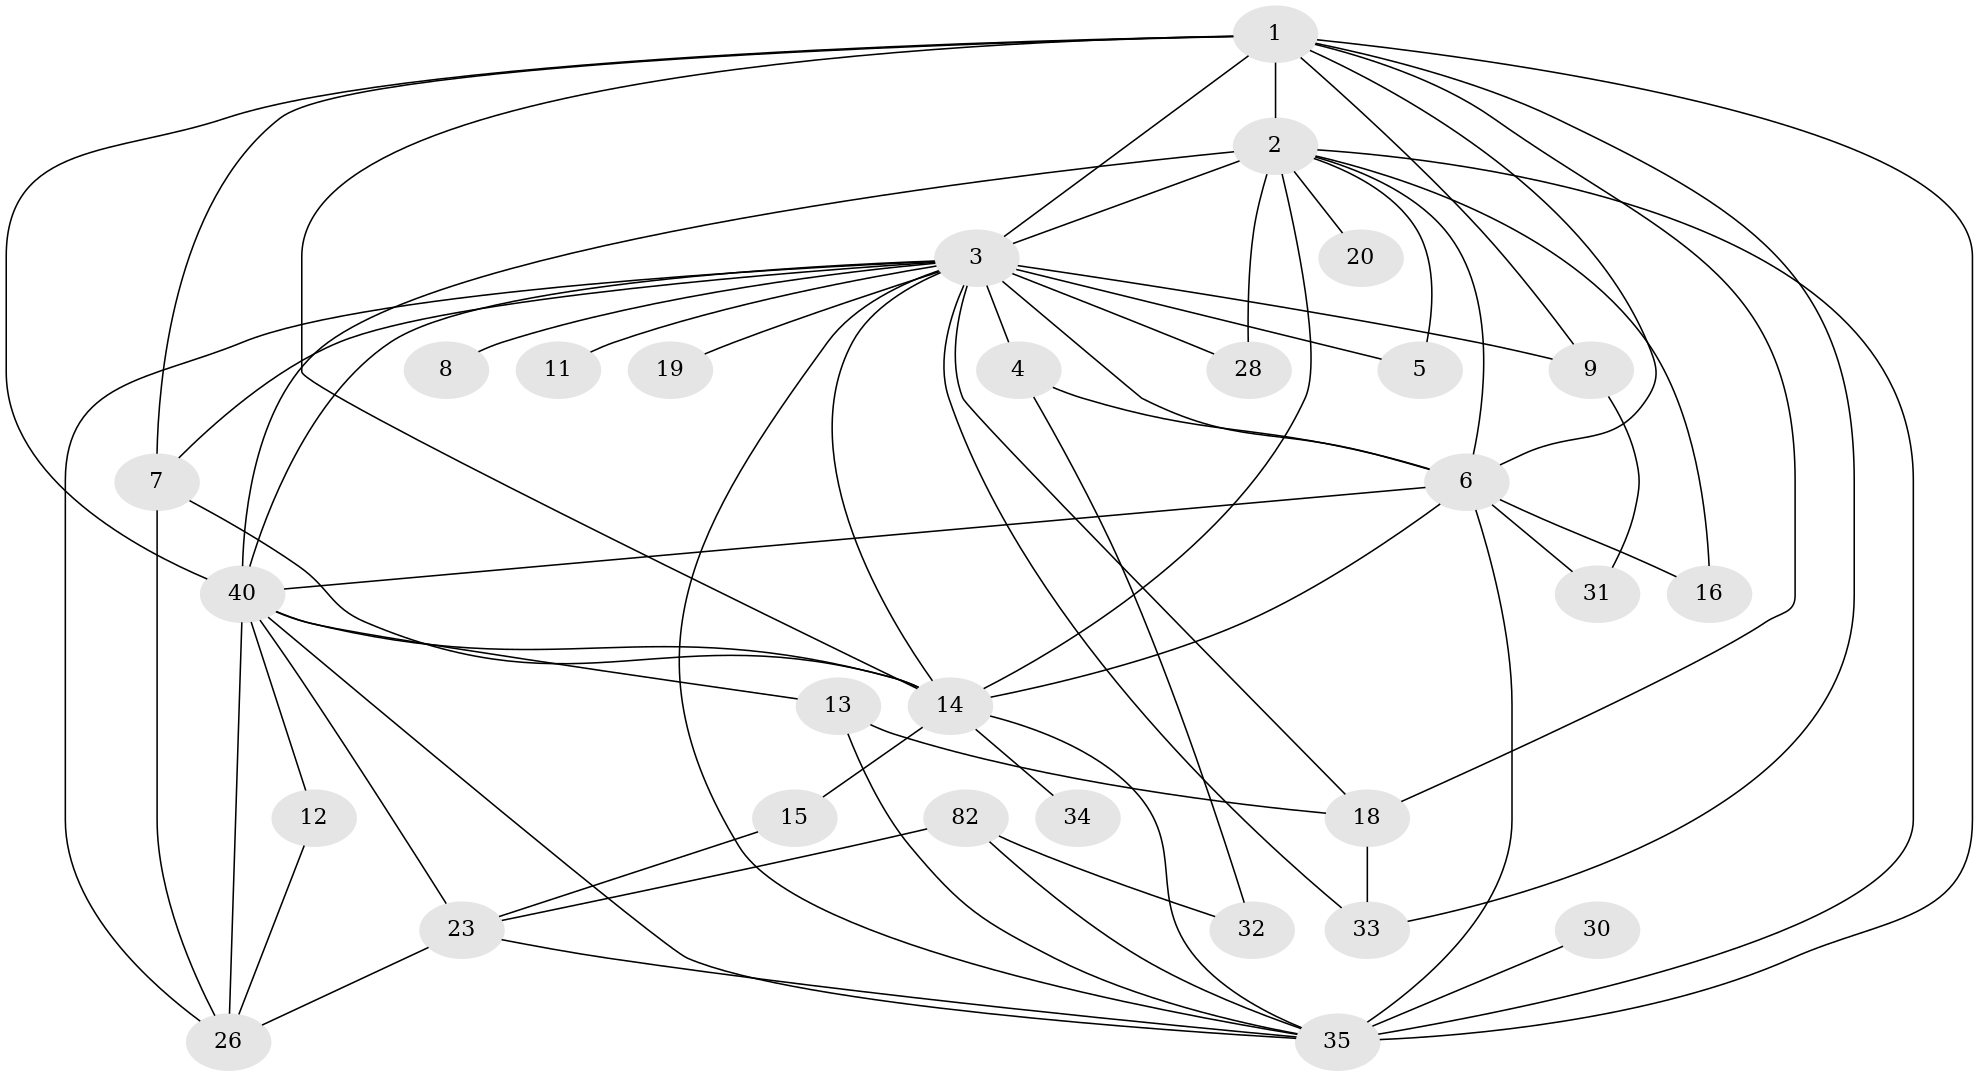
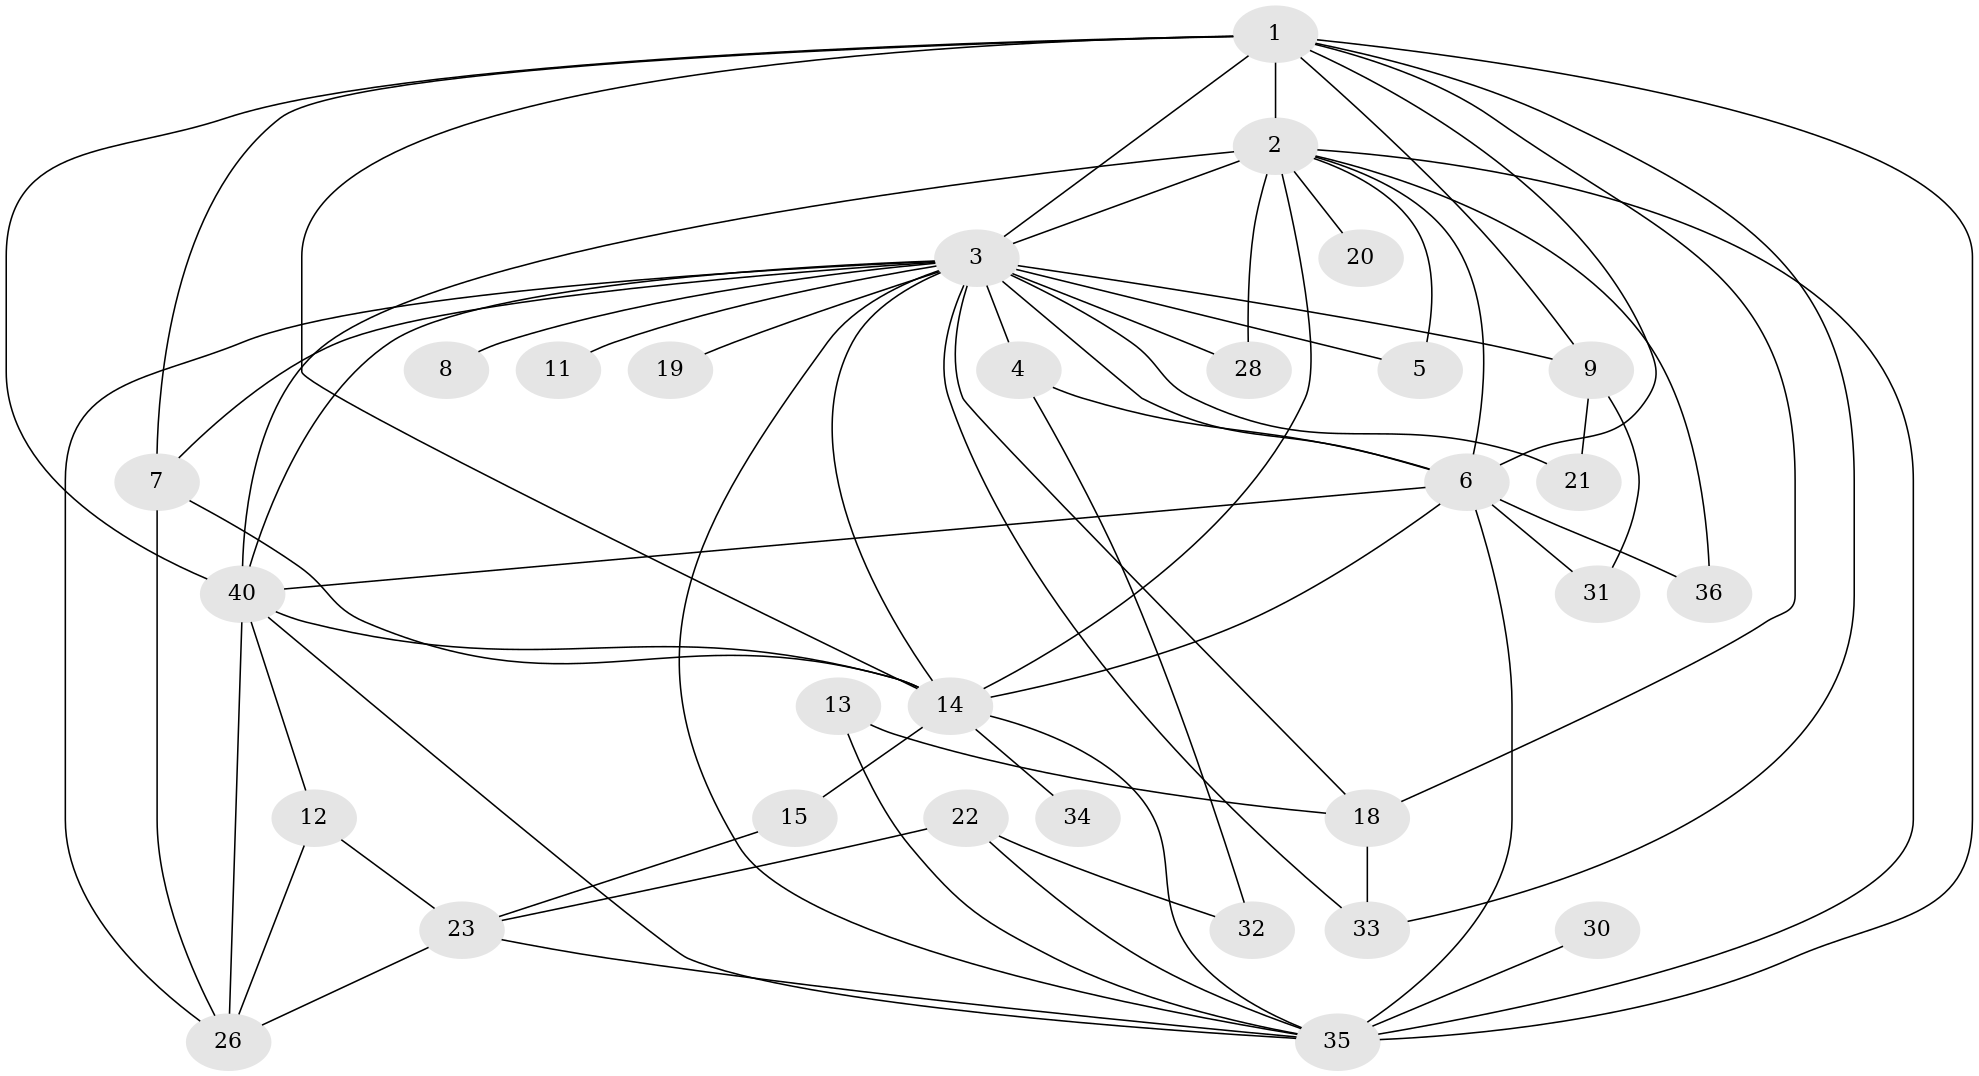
none -> (1579, 482)
(1710, 594) -> (1710, 594)
(614, 672) -> none
(355, 761) -> (388, 874)
(966, 818) -> (966, 818)
